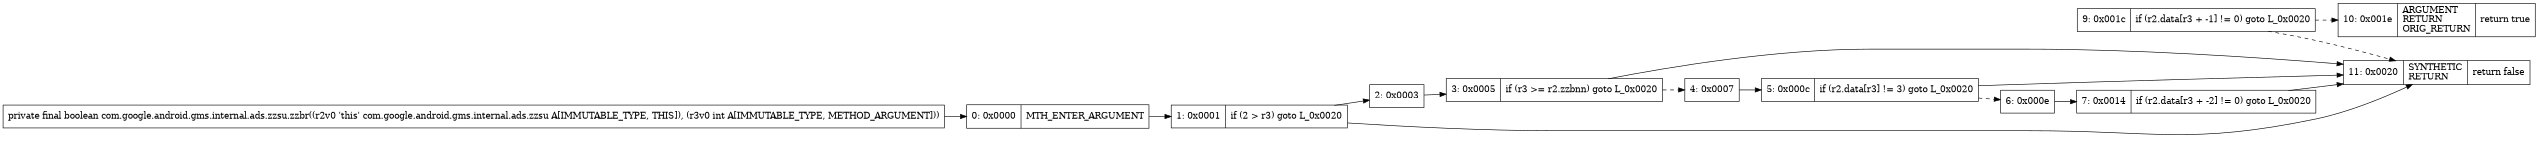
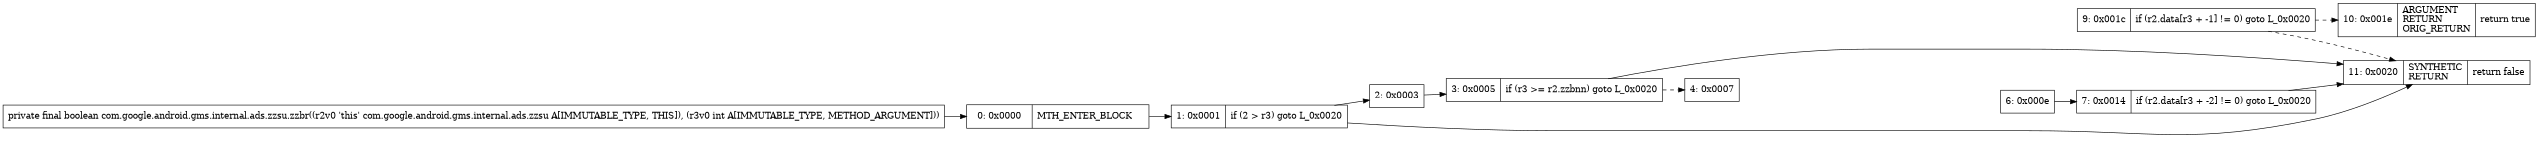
(1870, 90) -> none
(1085, 116) -> (1085, 116)
